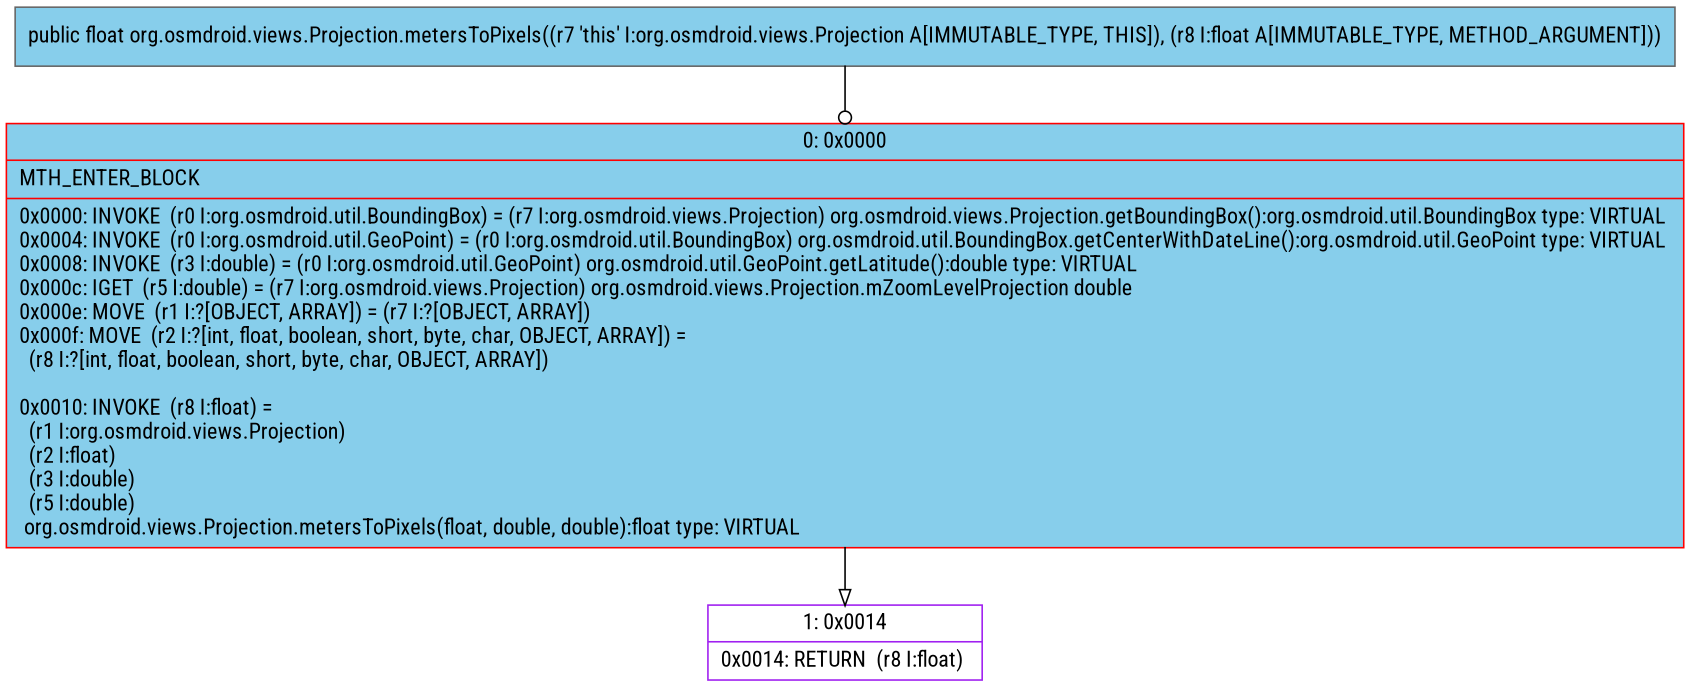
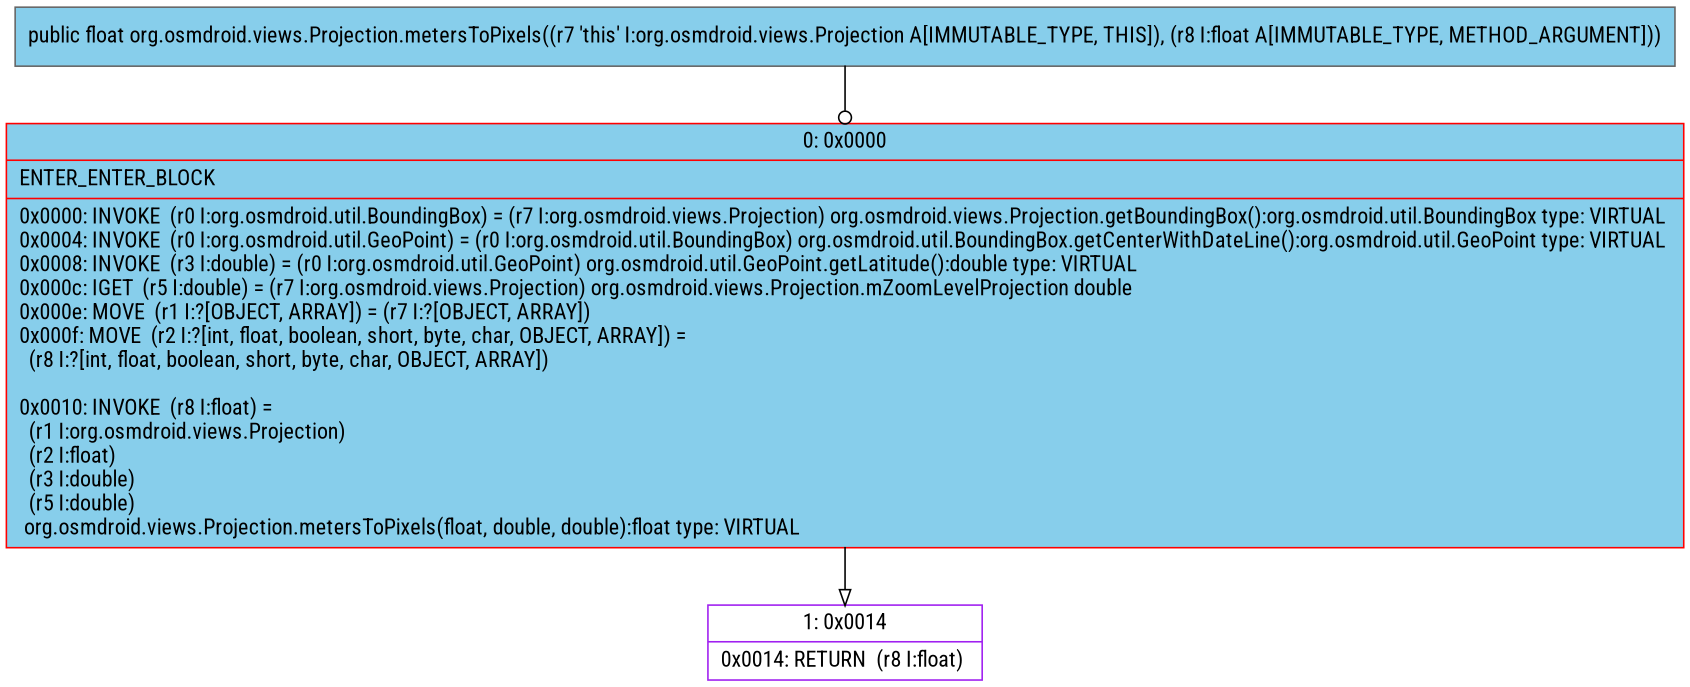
(110, 179) -> (118, 179)
